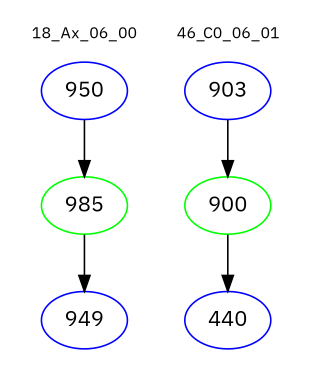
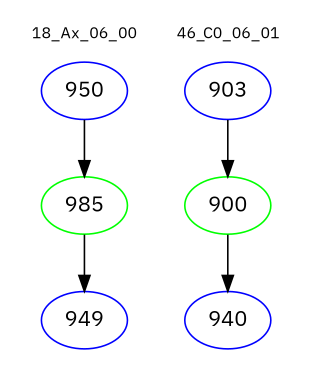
(228, 320) -> (228, 320)
